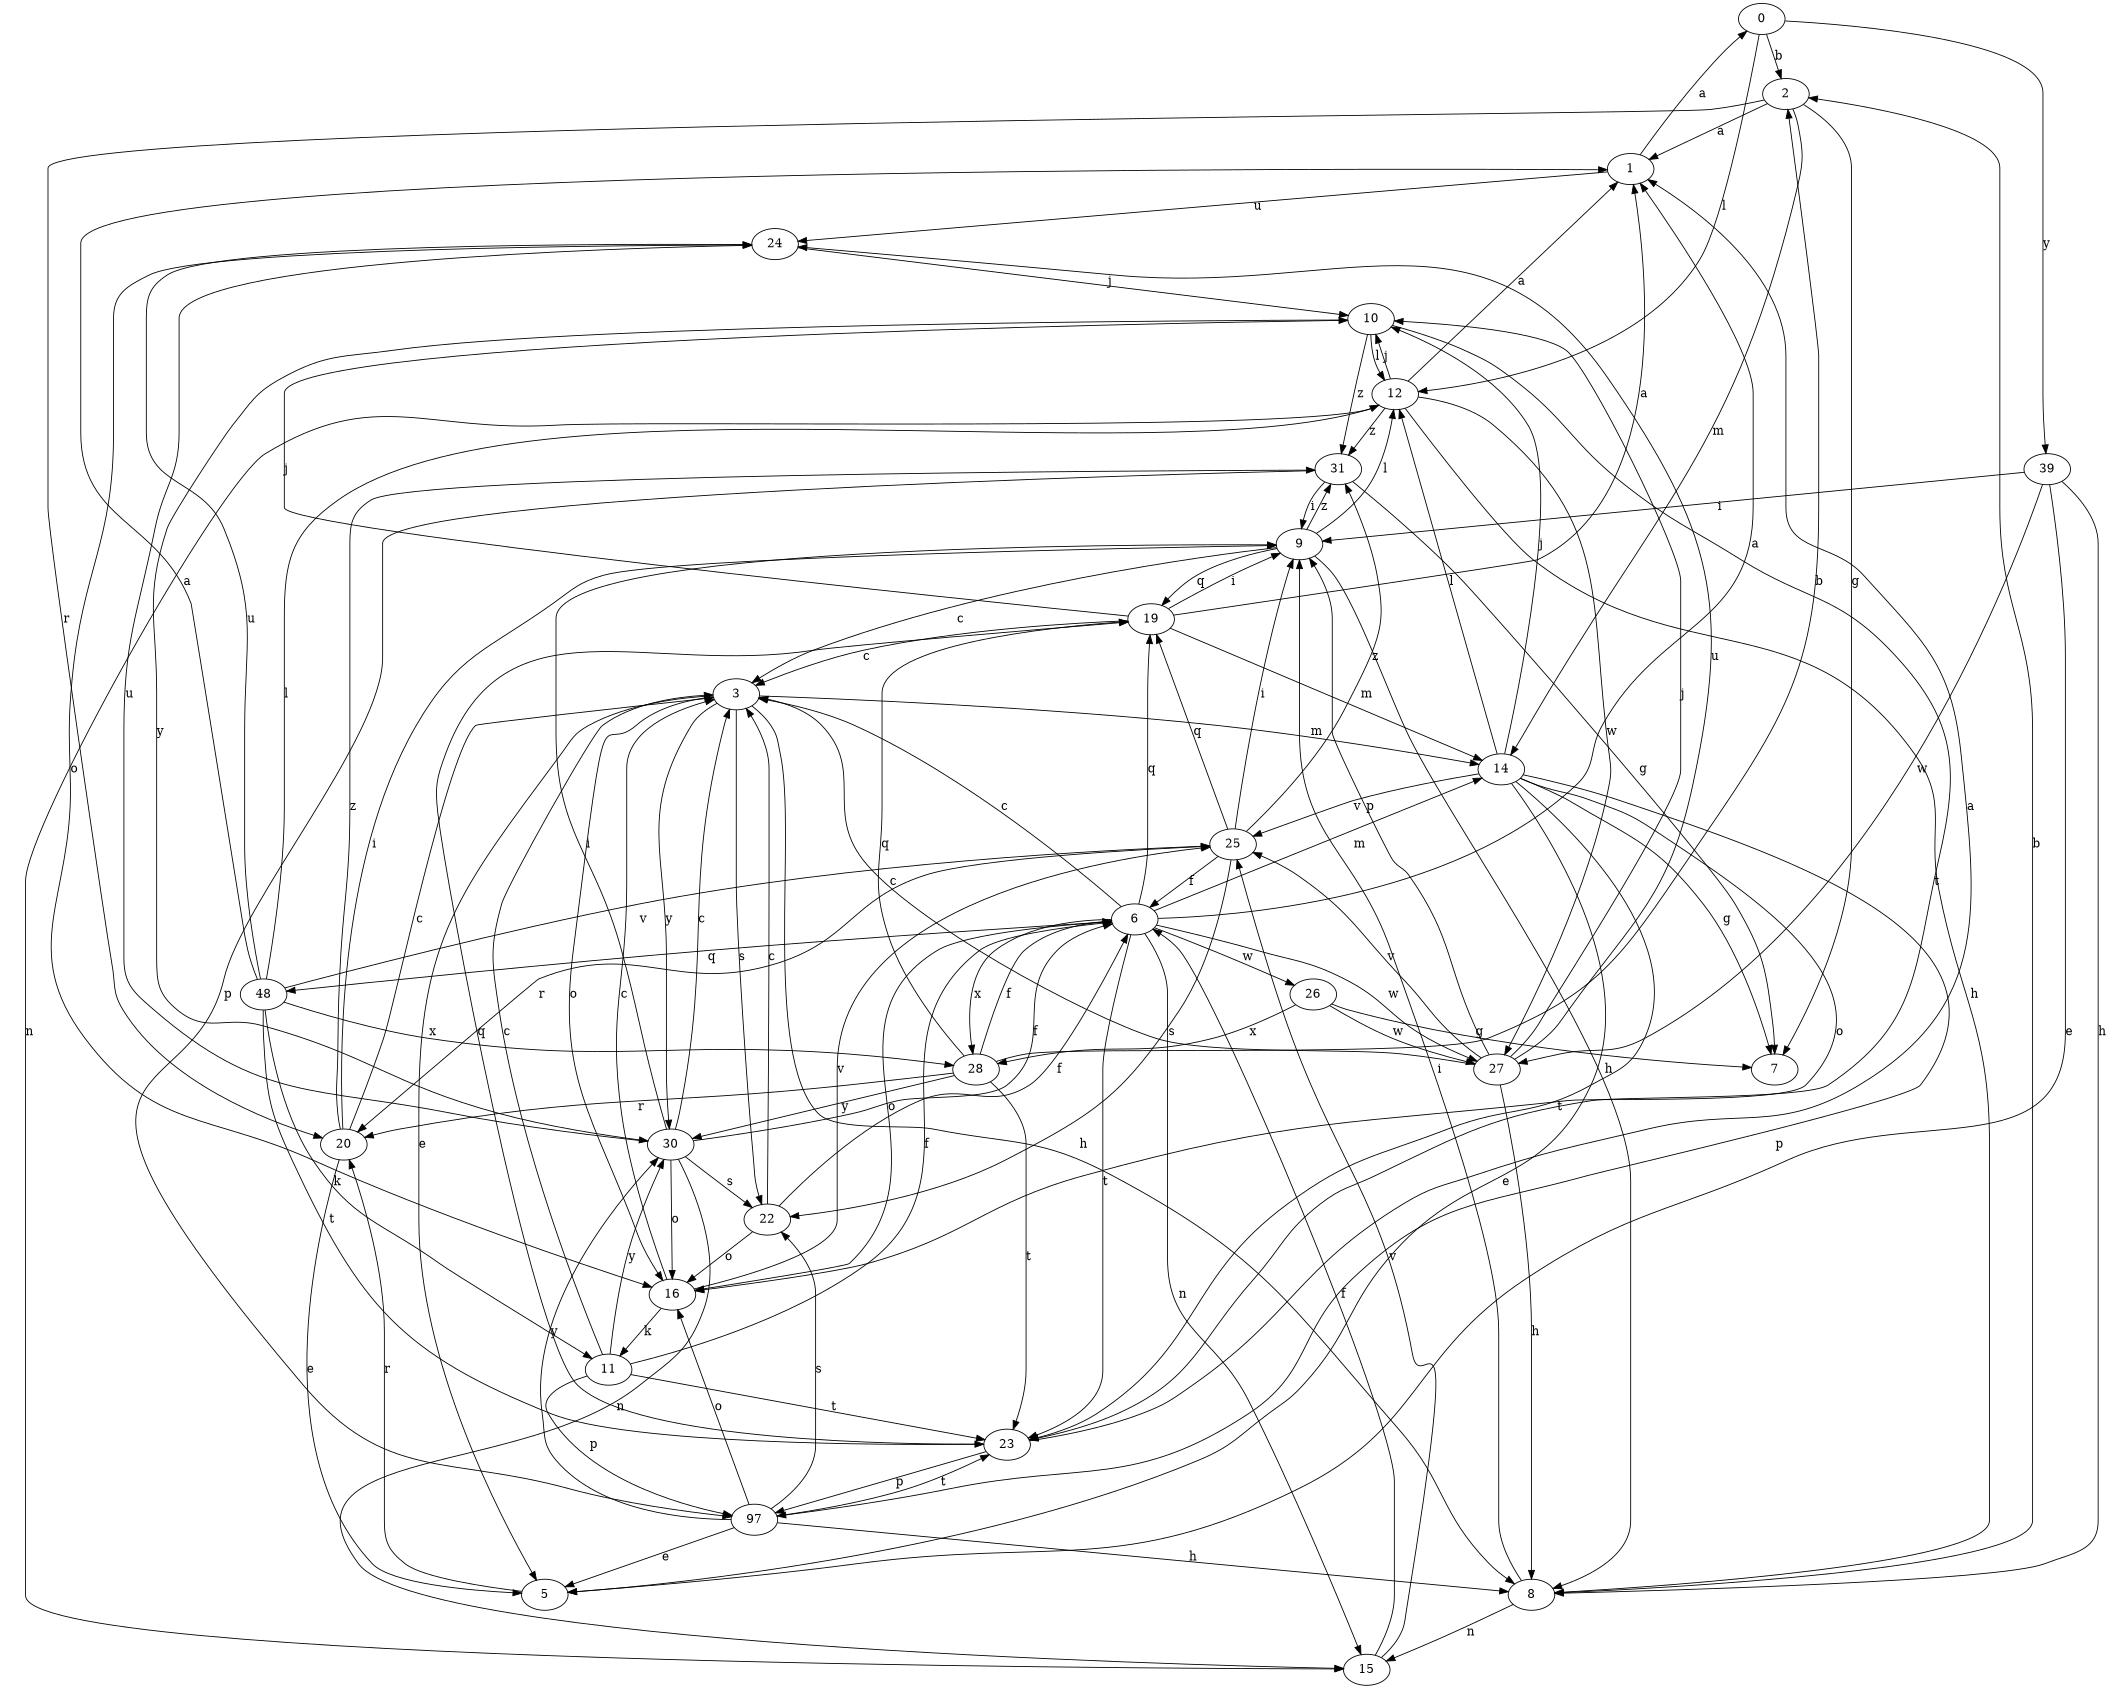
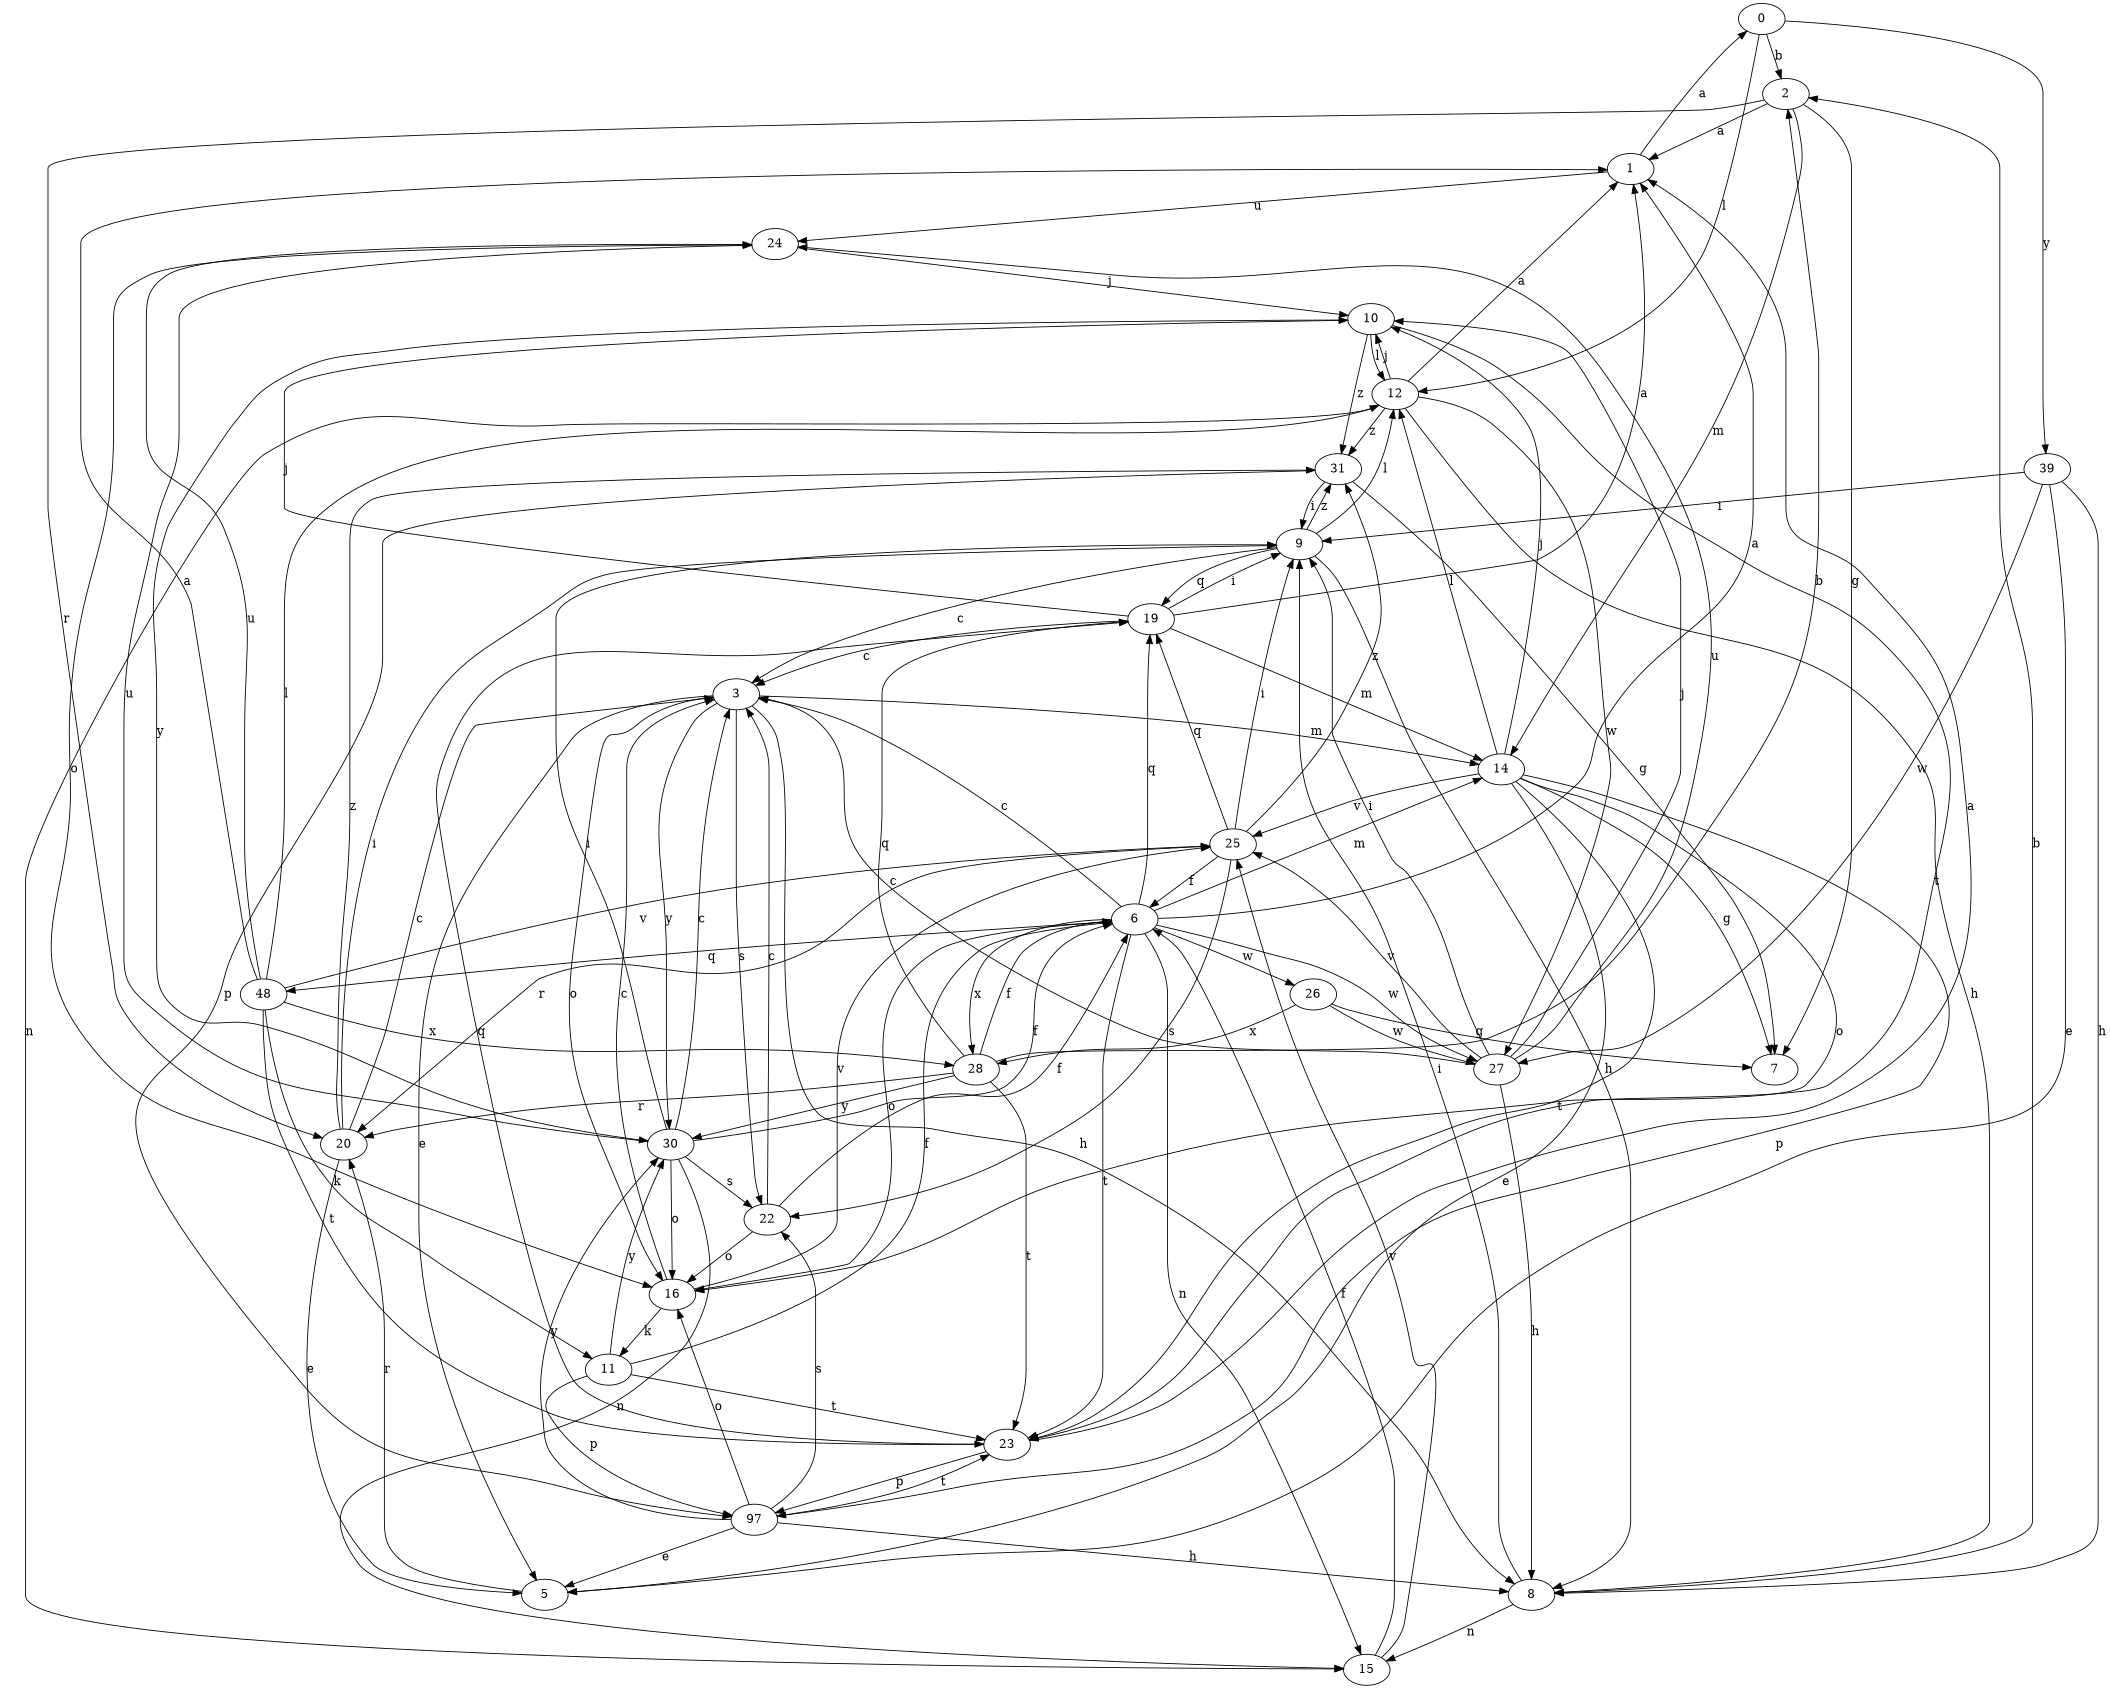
(1371, 807) -> (1371, 807)
(495, 981) -> none
